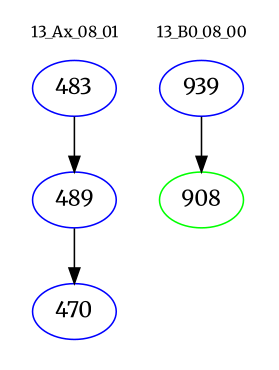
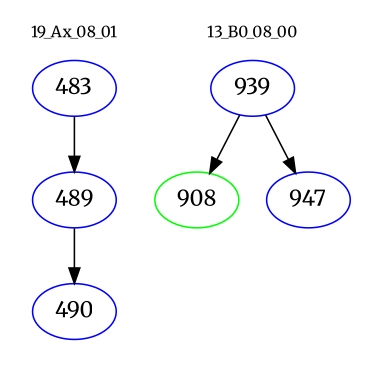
(75, 33) -> (74, 33)
none -> (308, 200)
(74, 312) -> (74, 312)
